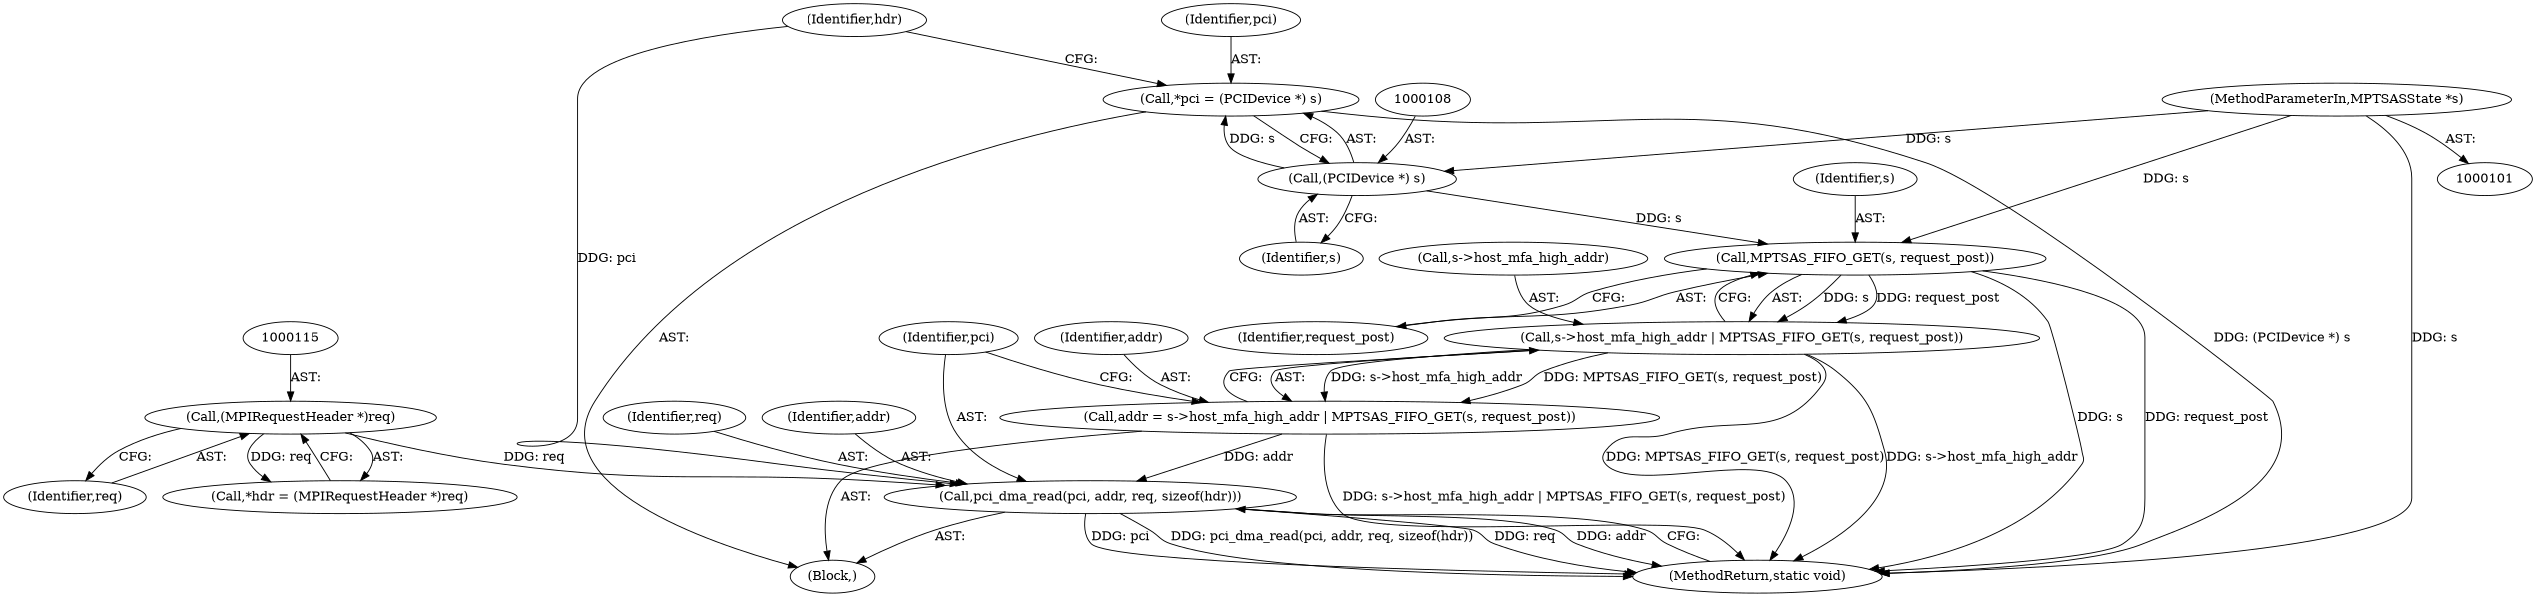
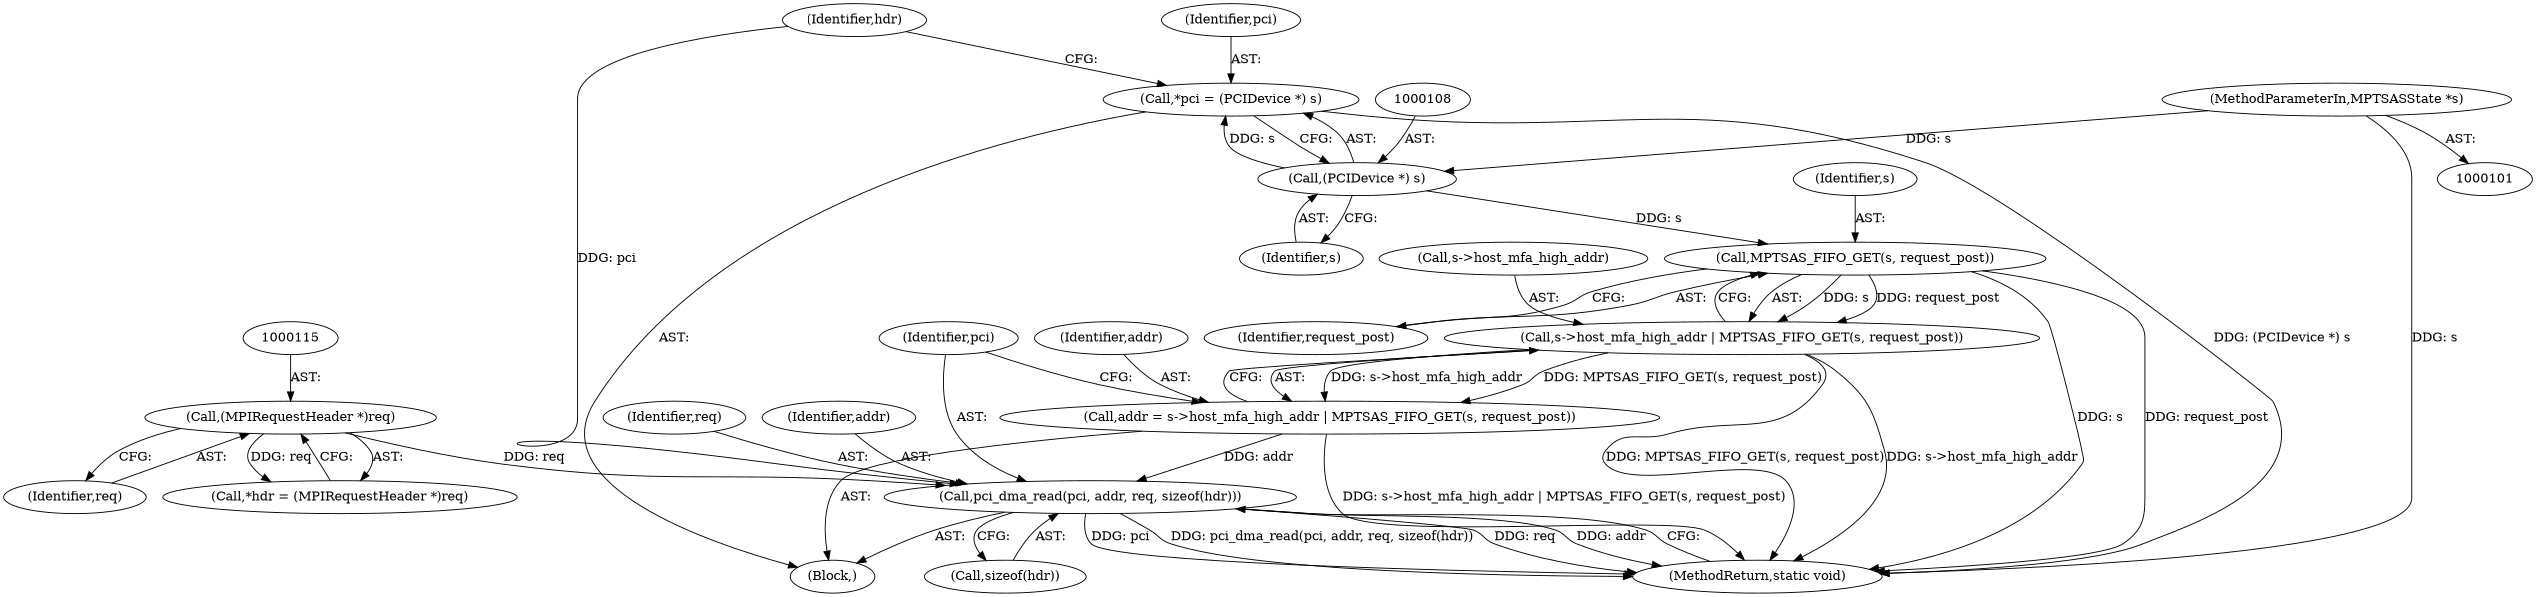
(2101, 178) -> none
none -> (1005, 577)
